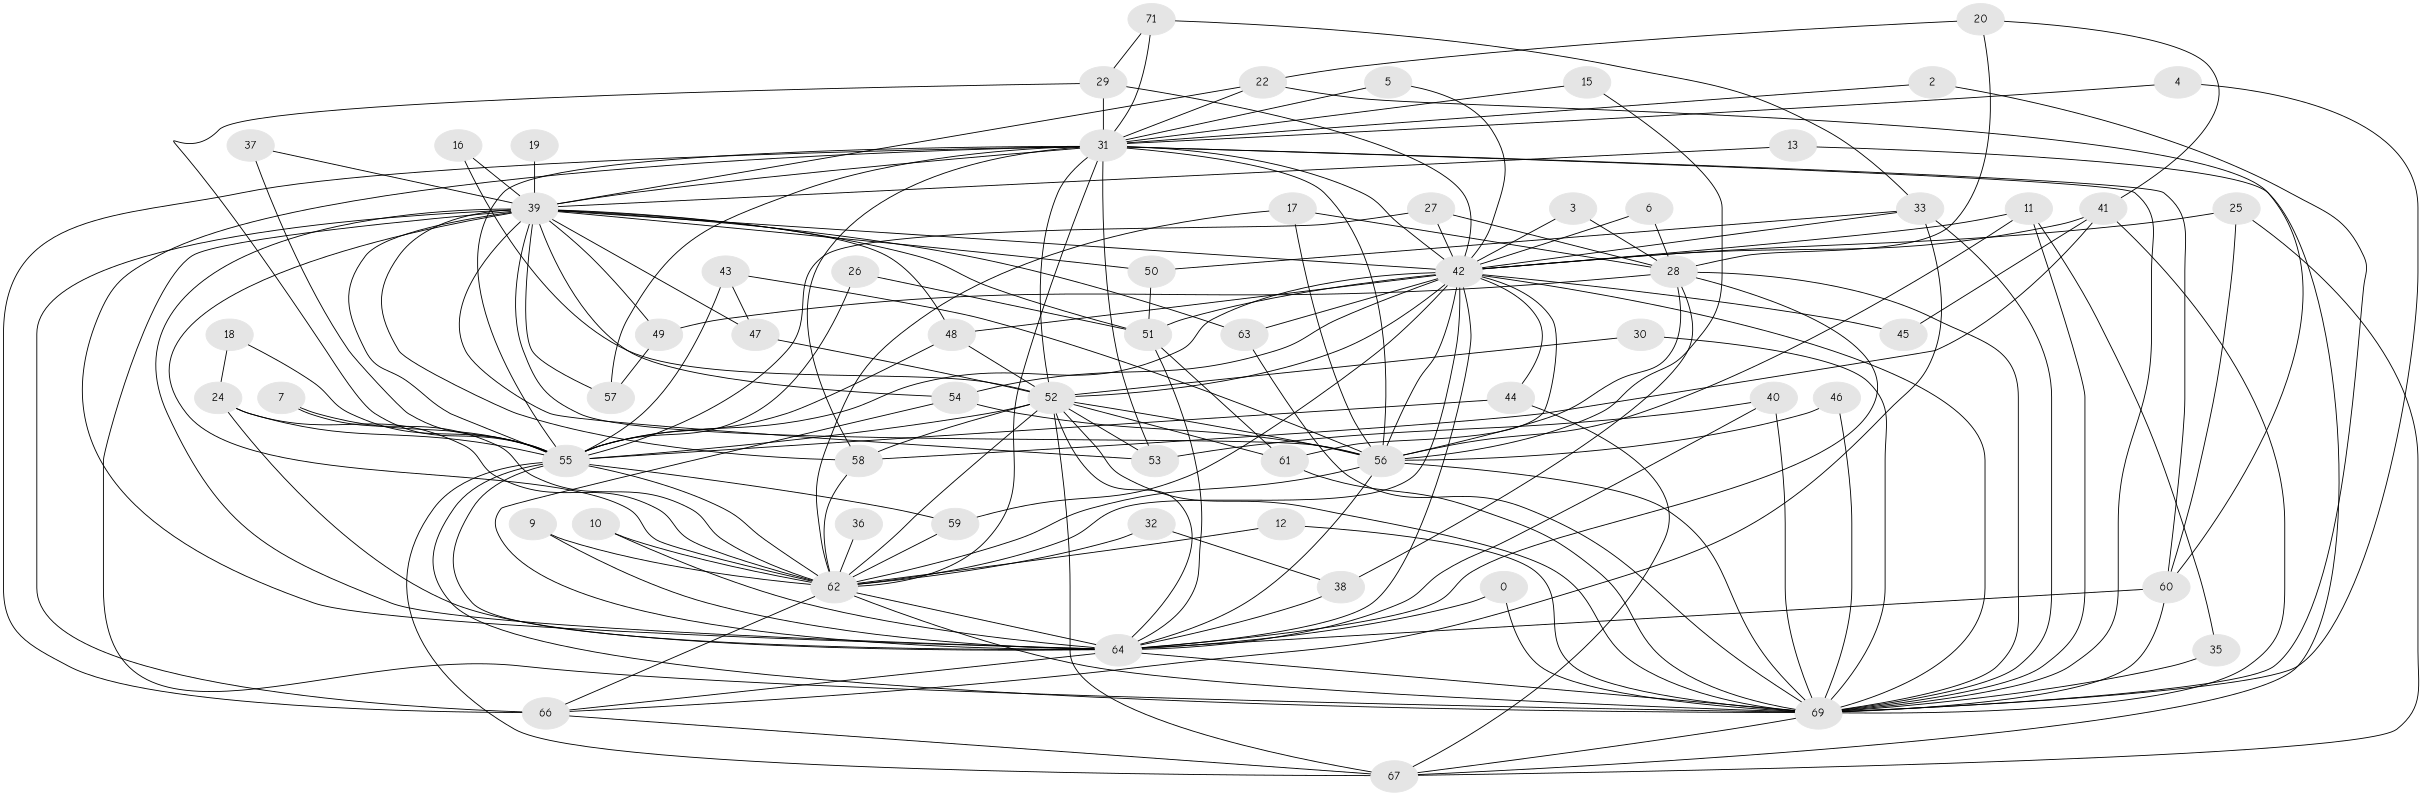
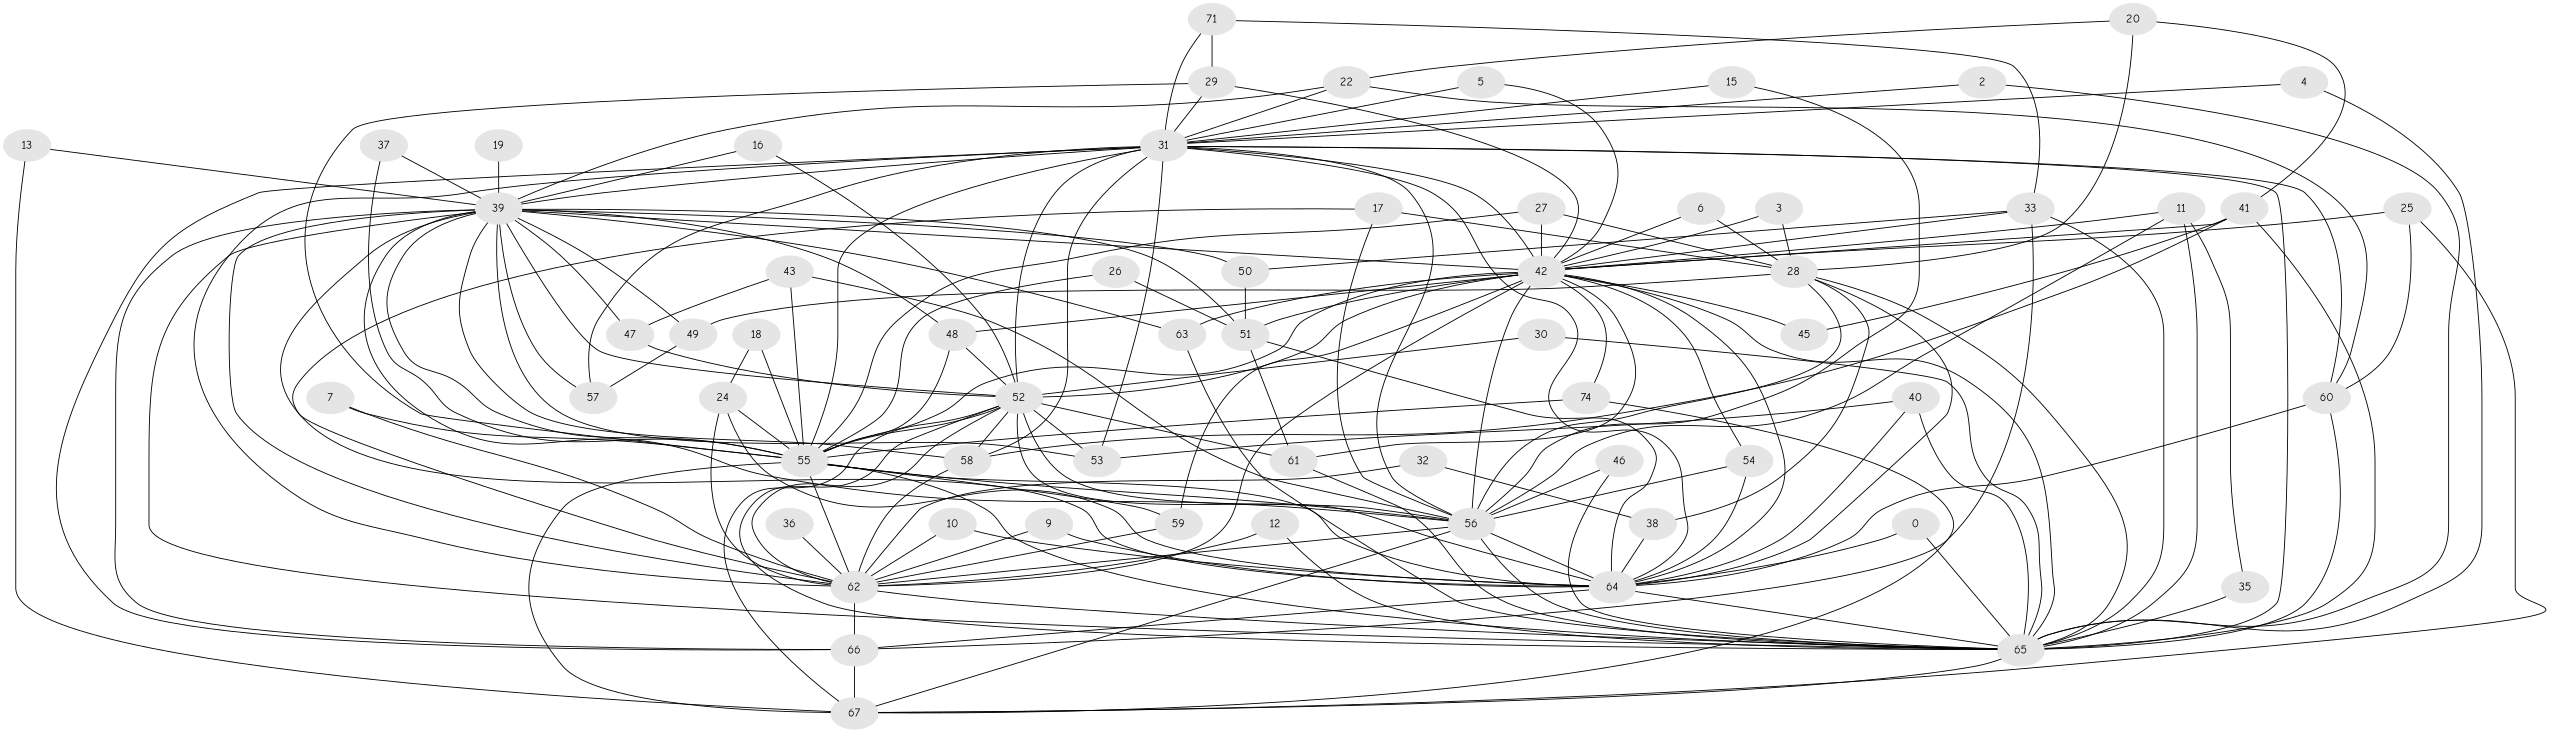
(700, 373) -> (718, 372)
(1511, 398) -> (1586, 398)
none -> (1169, 495)
none -> (1192, 610)
(976, 619) -> none
(1819, 713) -> (2021, 650)
